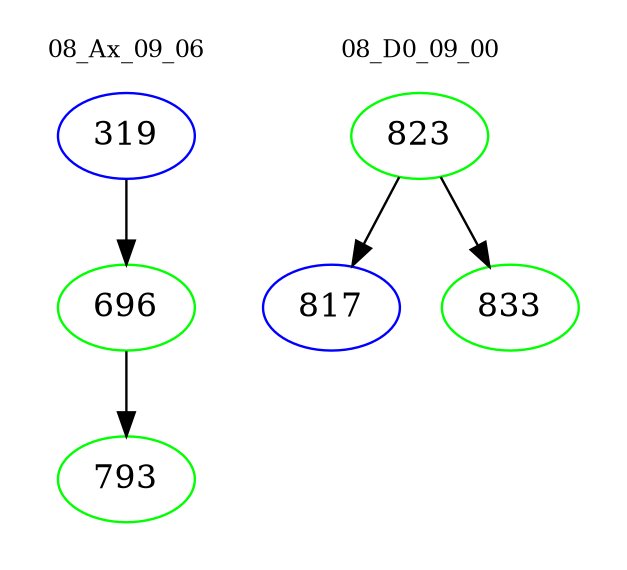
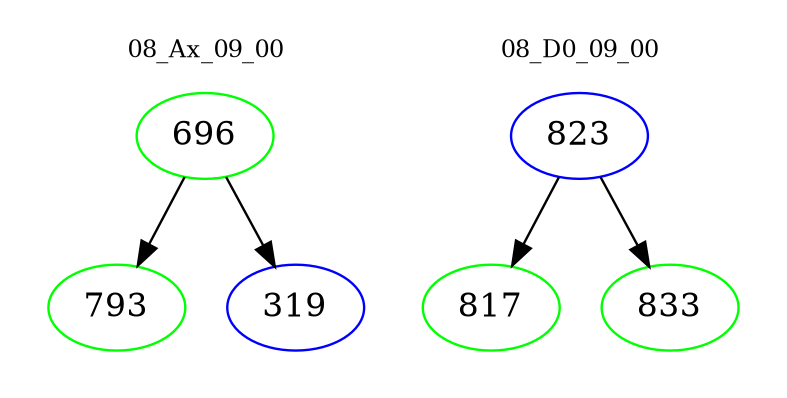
(126, 51) -> (206, 51)
(420, 136) -> (579, 136)
(126, 210) -> (245, 211)
(331, 308) -> (491, 308)
